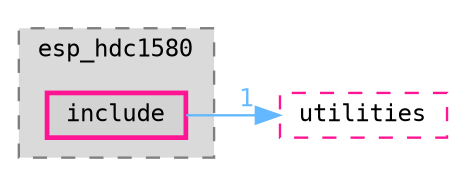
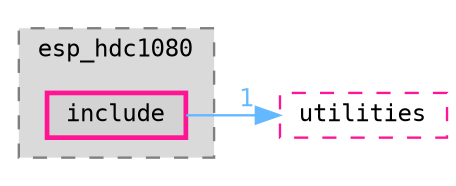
(116, 51) -> (116, 51)
